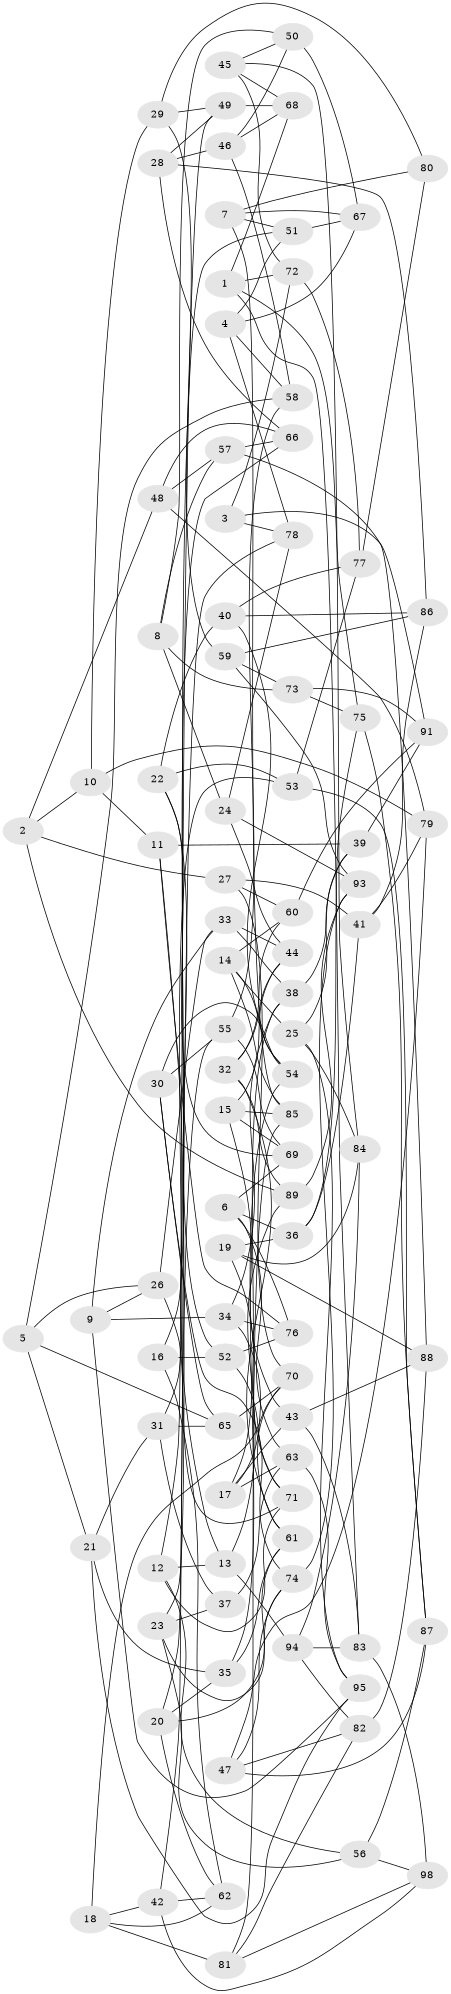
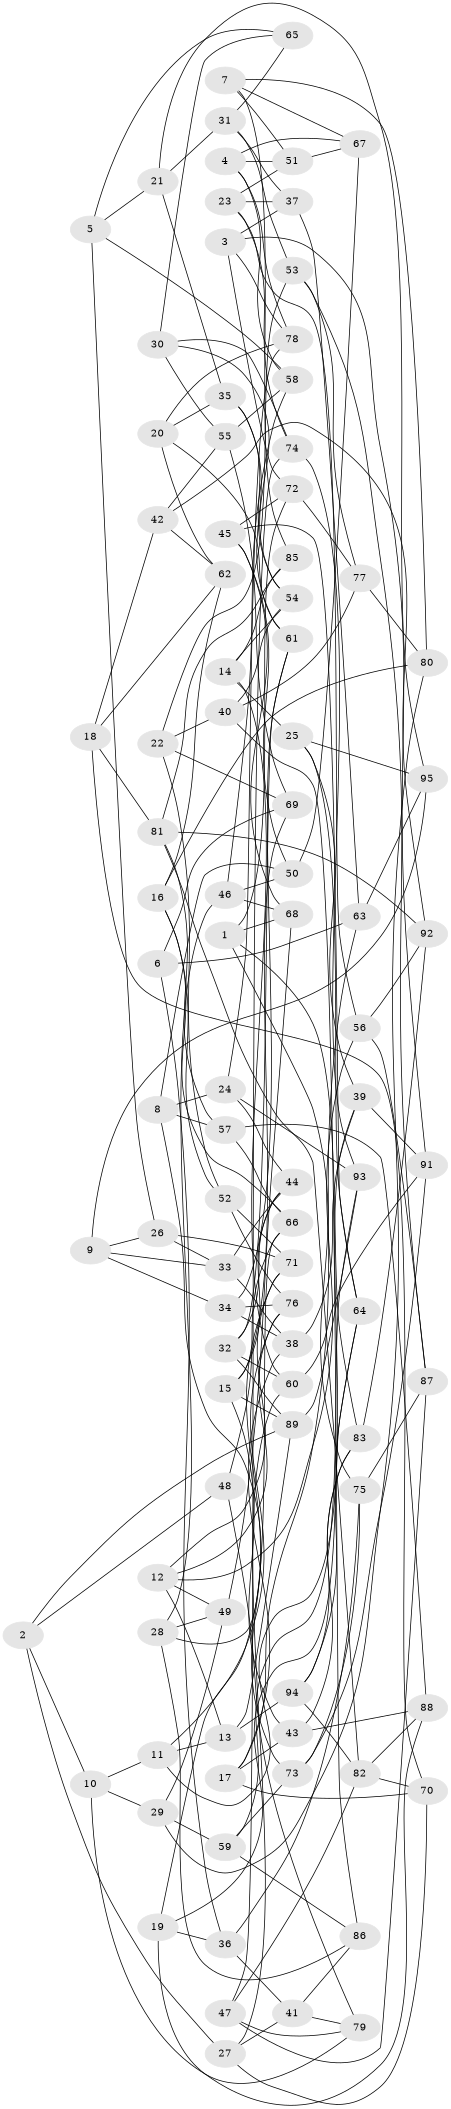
none -> (254, 225)
(193, 474) -> (186, 983)
none -> (234, 765)
(259, 1113) -> (259, 1407)
(360, 1149) -> (360, 1311)
(273, 1280) -> (247, 1528)
(265, 1397) -> (394, 1783)
(427, 1875) -> (427, 934)
